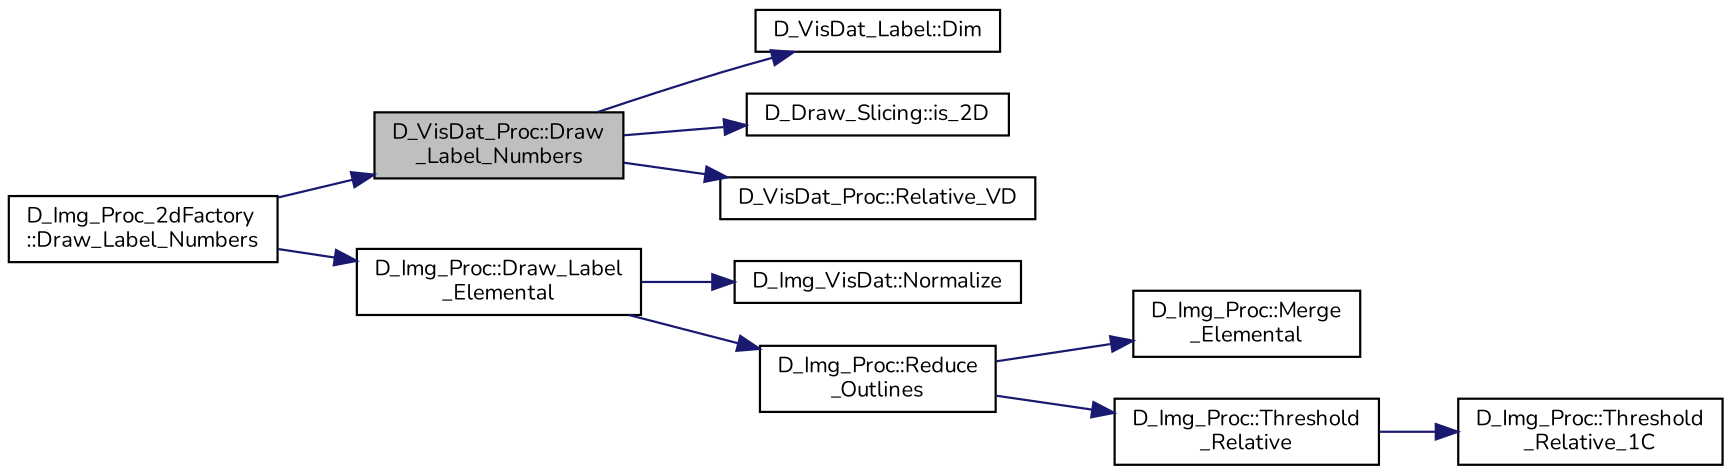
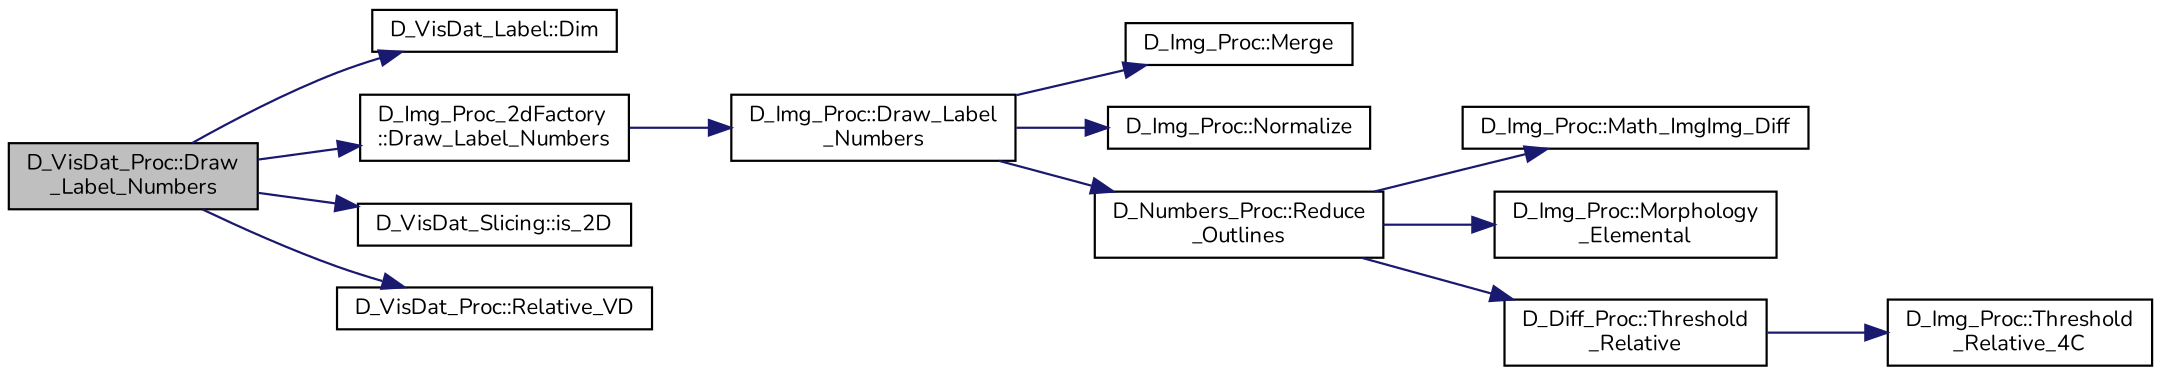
none -> (1239, 44)
(878, 115) -> (495, 225)
none -> (1636, 128)
(315, 189) -> (298, 154)
(499, 282) -> (873, 128)
(878, 282) -> (1239, 128)
(1247, 324) -> (1636, 225)
(878, 379) -> (1239, 225)
(1247, 432) -> (1636, 333)
(1590, 432) -> (2020, 333)
